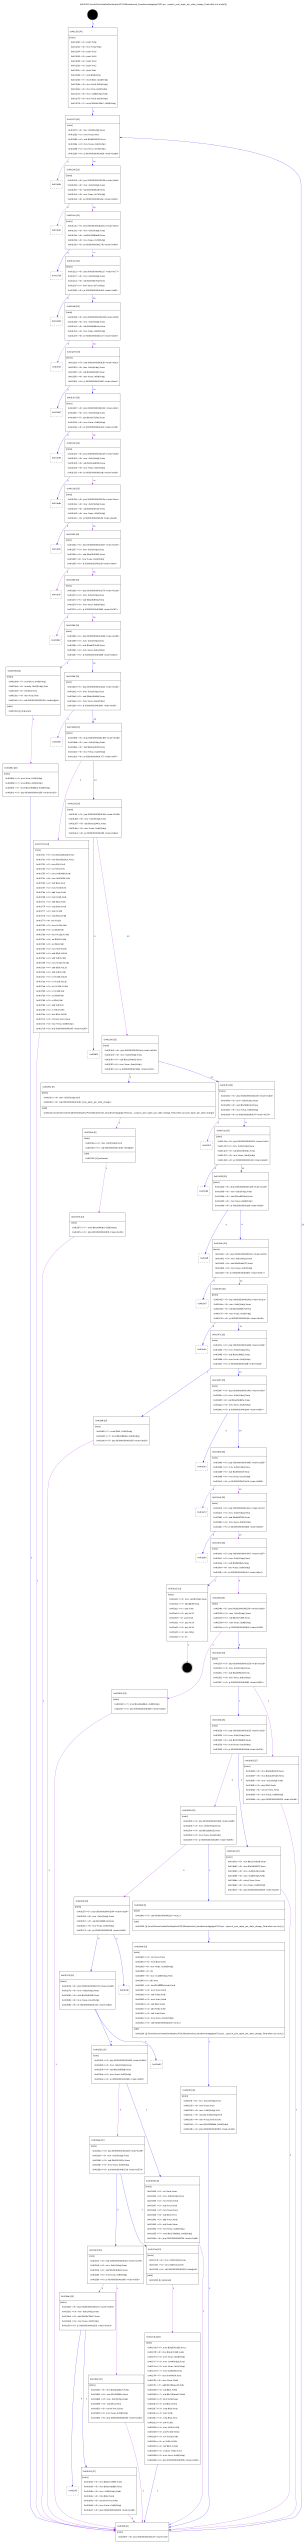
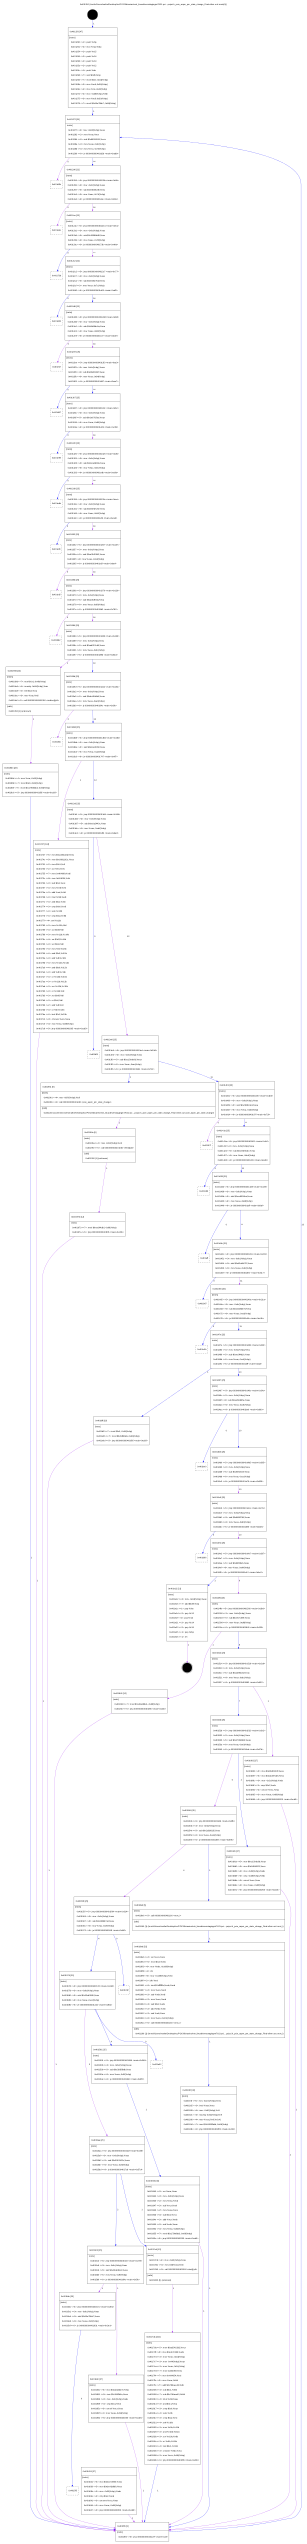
(202, 1512) -> none
(118, 2109) -> (87, 2074)
(83, 2398) -> none
